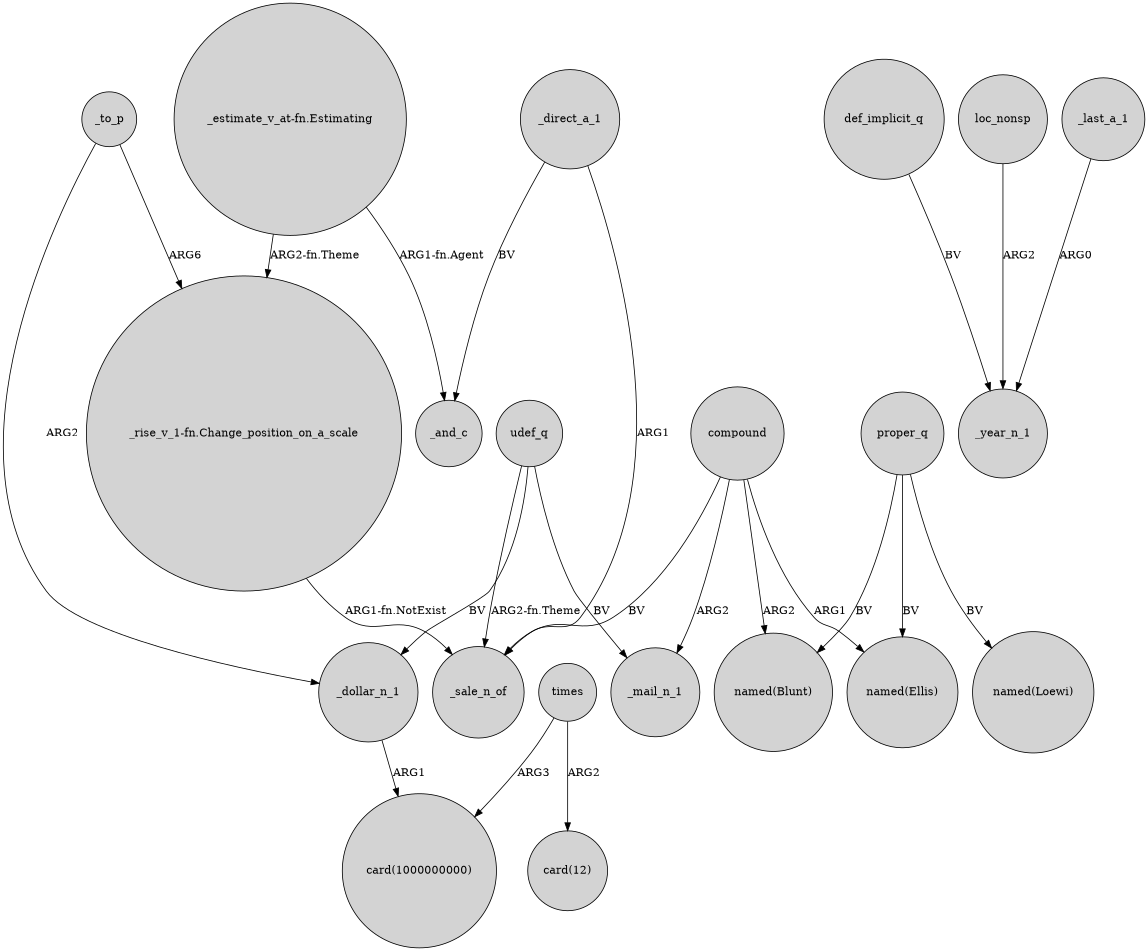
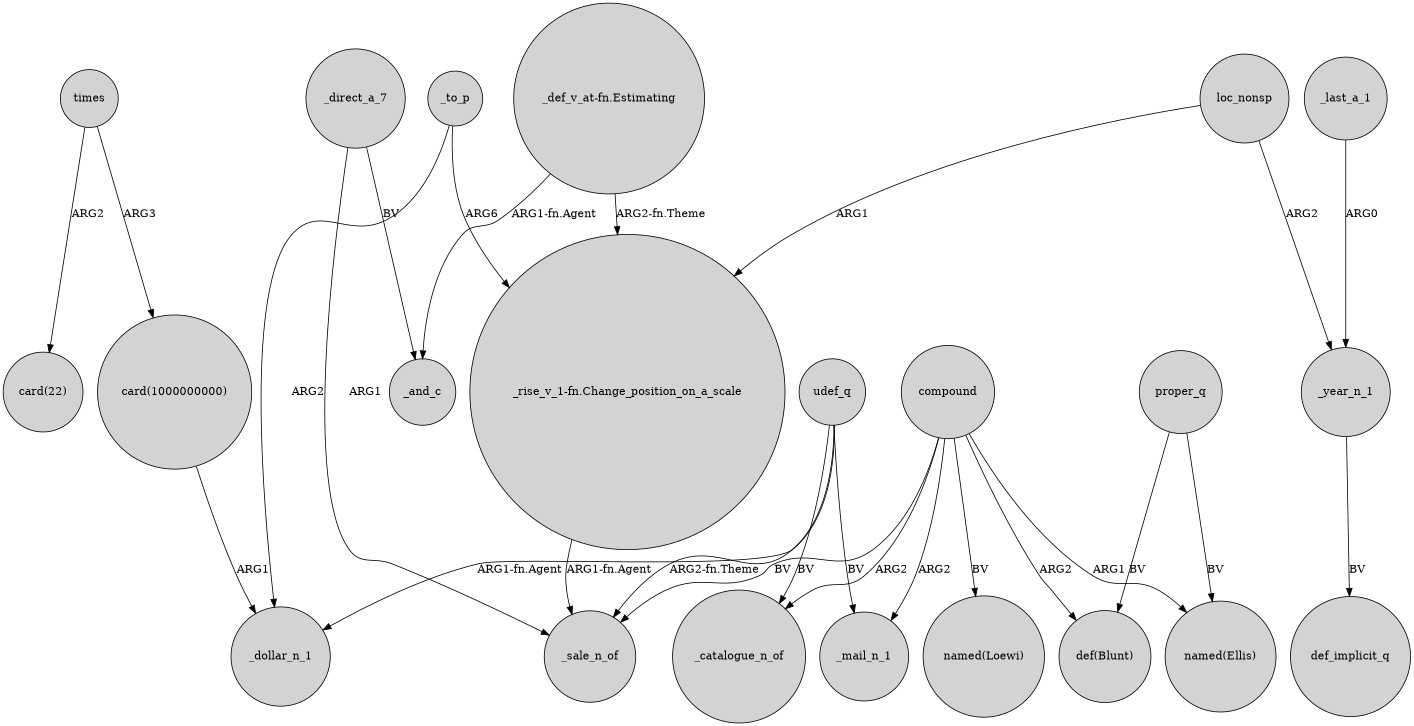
(290, 119) -> (609, 99)
(570, 119) -> (356, 99)
none -> (960, 162)
(952, 278) -> (1348, 513)
(938, 563) -> (964, 513)
(396, 611) -> (609, 570)
(477, 611) -> (520, 570)
none -> (739, 657)
(773, 692) -> (1105, 657)
(389, 764) -> (221, 537)
(568, 871) -> (43, 392)
